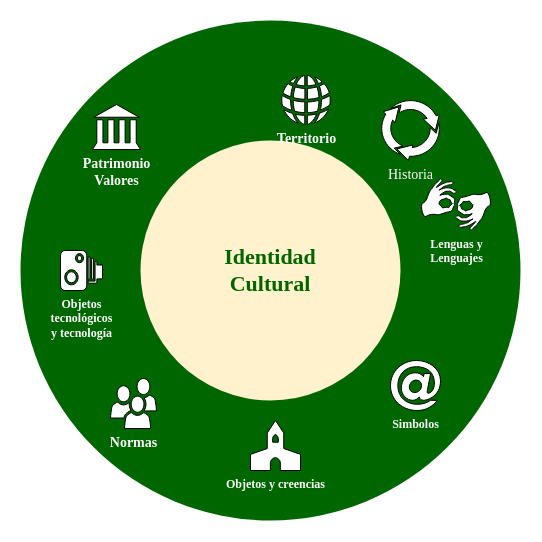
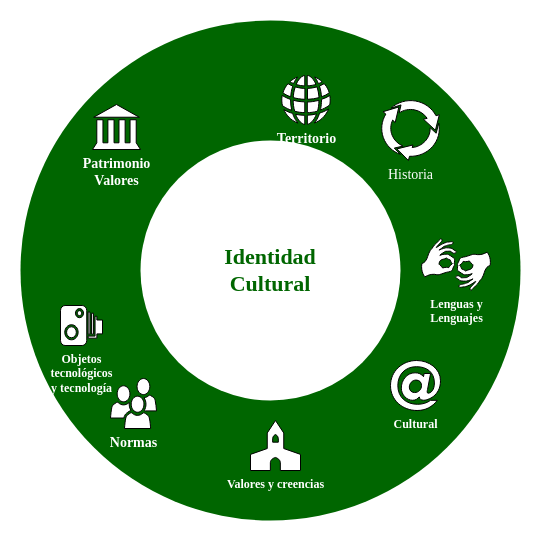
(456, 205) -> (456, 265)
(82, 271) -> (82, 326)
(271, 271) -> (271, 271)
(416, 425) -> (416, 425)
(276, 485) -> (276, 485)
